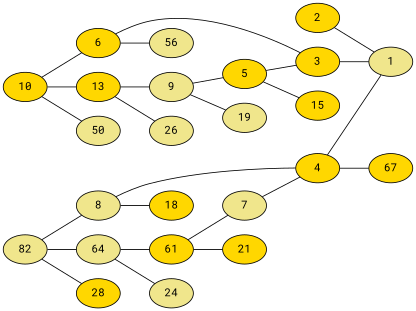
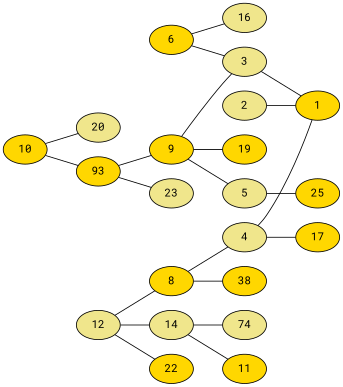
(318, 18) -> (245, 106)
(171, 43) -> (245, 18)
(318, 62) -> (245, 62)
(391, 62) -> (318, 106)
(62, 65) -> none
(281, 68) -> (206, 104)
(245, 74) -> (245, 193)
(98, 87) -> (98, 171)
(171, 87) -> (171, 150)
(318, 106) -> (318, 193)
(245, 118) -> (245, 150)
(98, 131) -> (98, 128)
(171, 131) -> (171, 193)
(318, 168) -> (245, 237)
(391, 168) -> (318, 237)
(98, 206) -> (171, 281)
(171, 206) -> (245, 281)
(245, 206) -> none
(25, 249) -> (98, 325)
(98, 249) -> (171, 325)
(171, 249) -> (245, 369)
(245, 249) -> none
(98, 293) -> (171, 369)
(171, 293) -> (245, 325)
